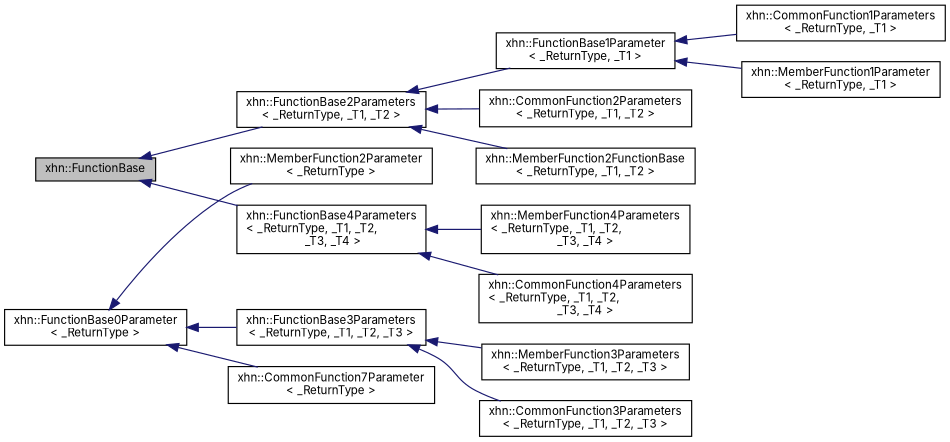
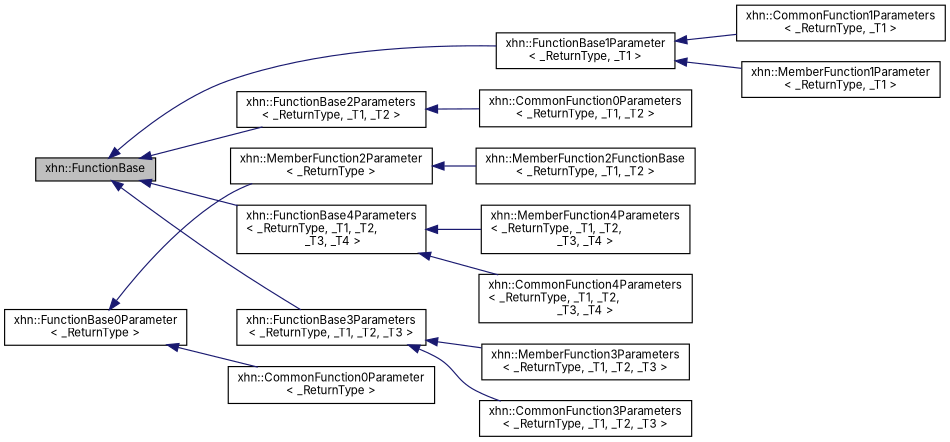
(464, 79) -> (296, 62)
(586, 108) -> (586, 108)
(464, 139) -> (460, 166)
(217, 327) -> (209, 251)
(331, 385) -> (331, 385)
